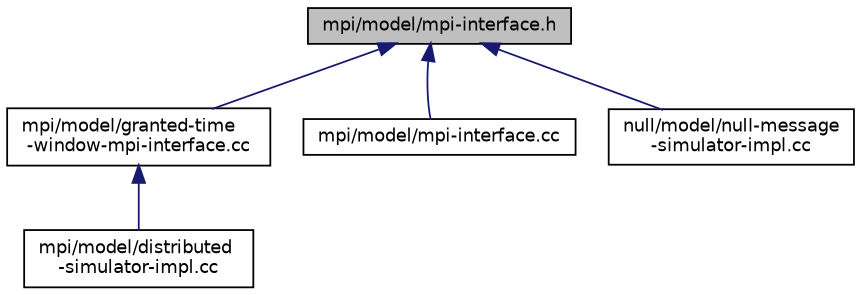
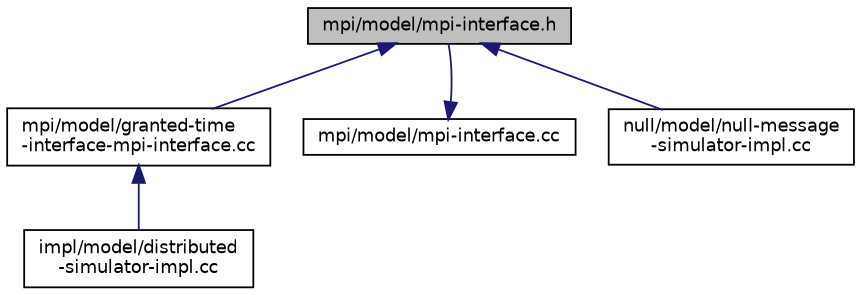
(428, 91) -> (451, 72)
(139, 137) -> (139, 137)
(139, 259) -> (139, 259)
